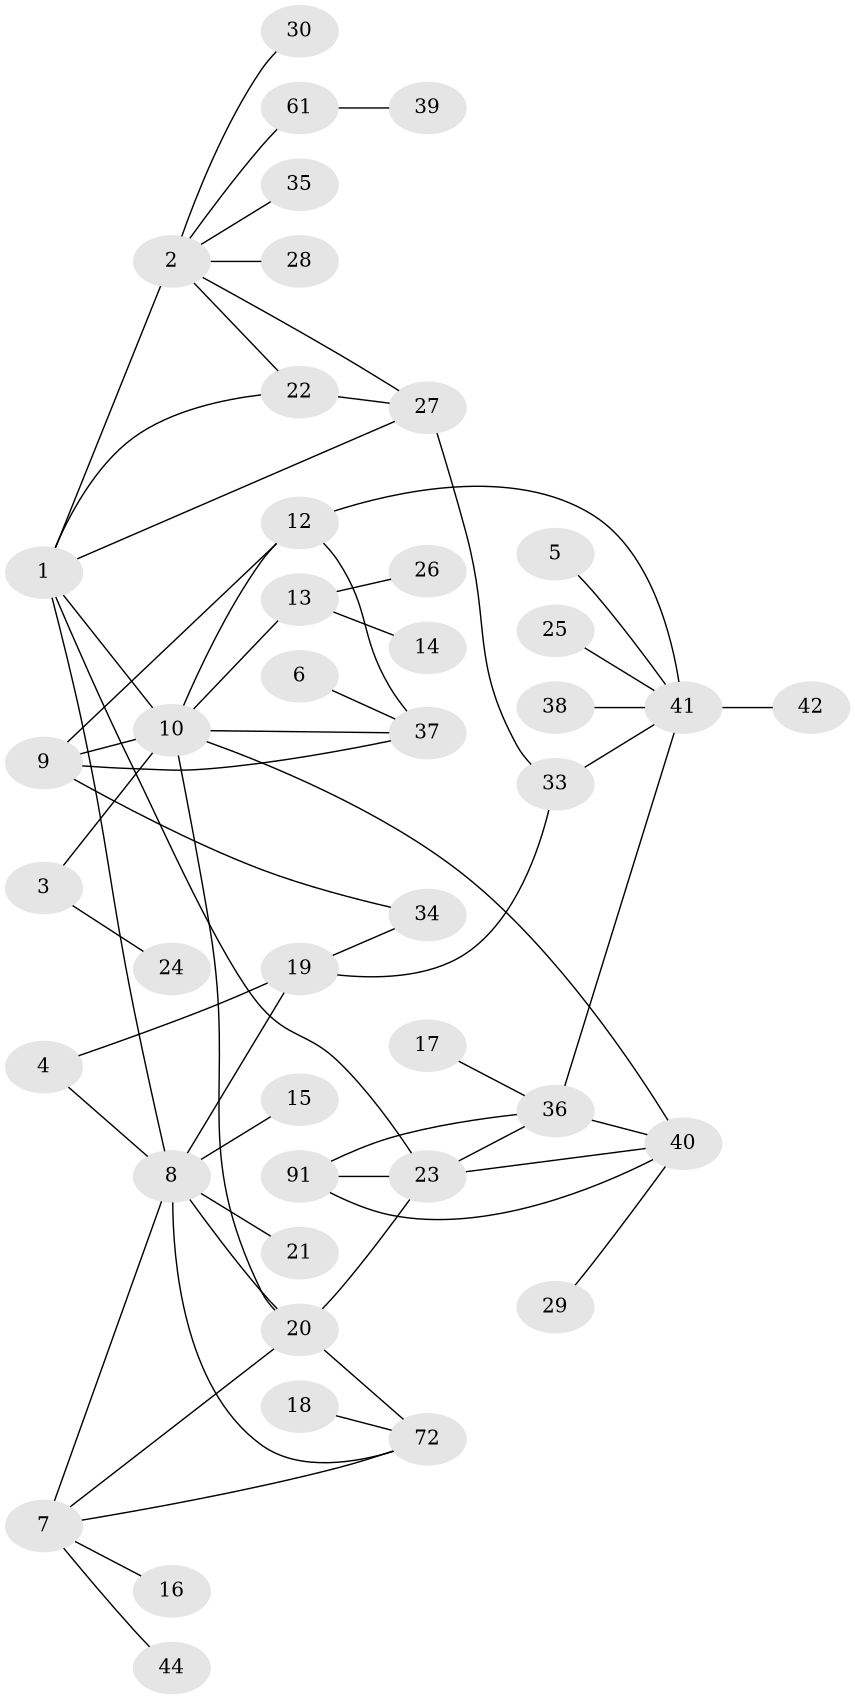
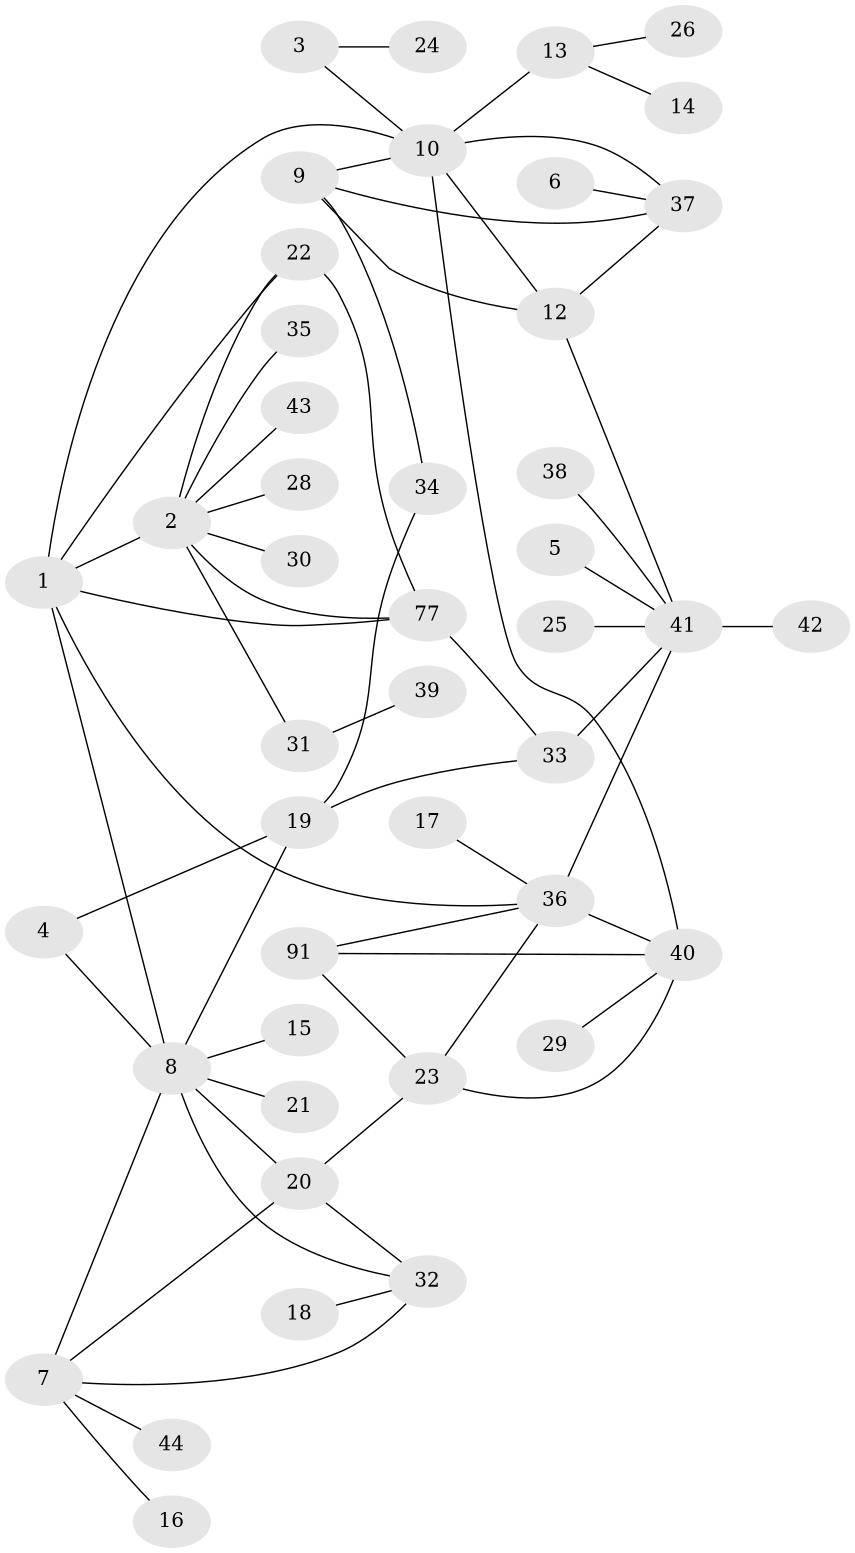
(300, 108) -> (300, 746)
none -> (300, 408)
(428, 408) -> (428, 615)
(190, 886) -> (221, 833)
(219, 1037) -> none
(428, 1439) -> (428, 1282)
